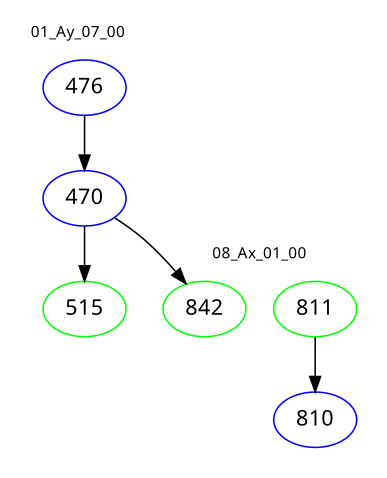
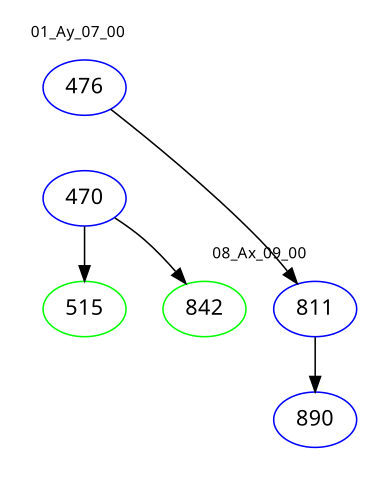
(85, 135) -> (203, 186)
(260, 254) -> (260, 254)
(315, 309) -> (315, 309)
(315, 420) -> (315, 420)
